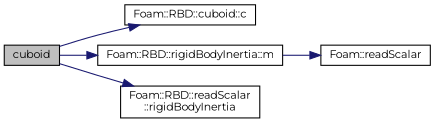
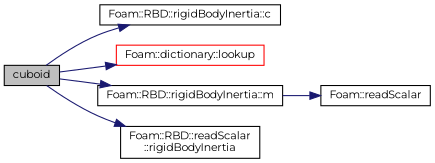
(190, 15) -> (190, 15)
none -> (190, 55)
